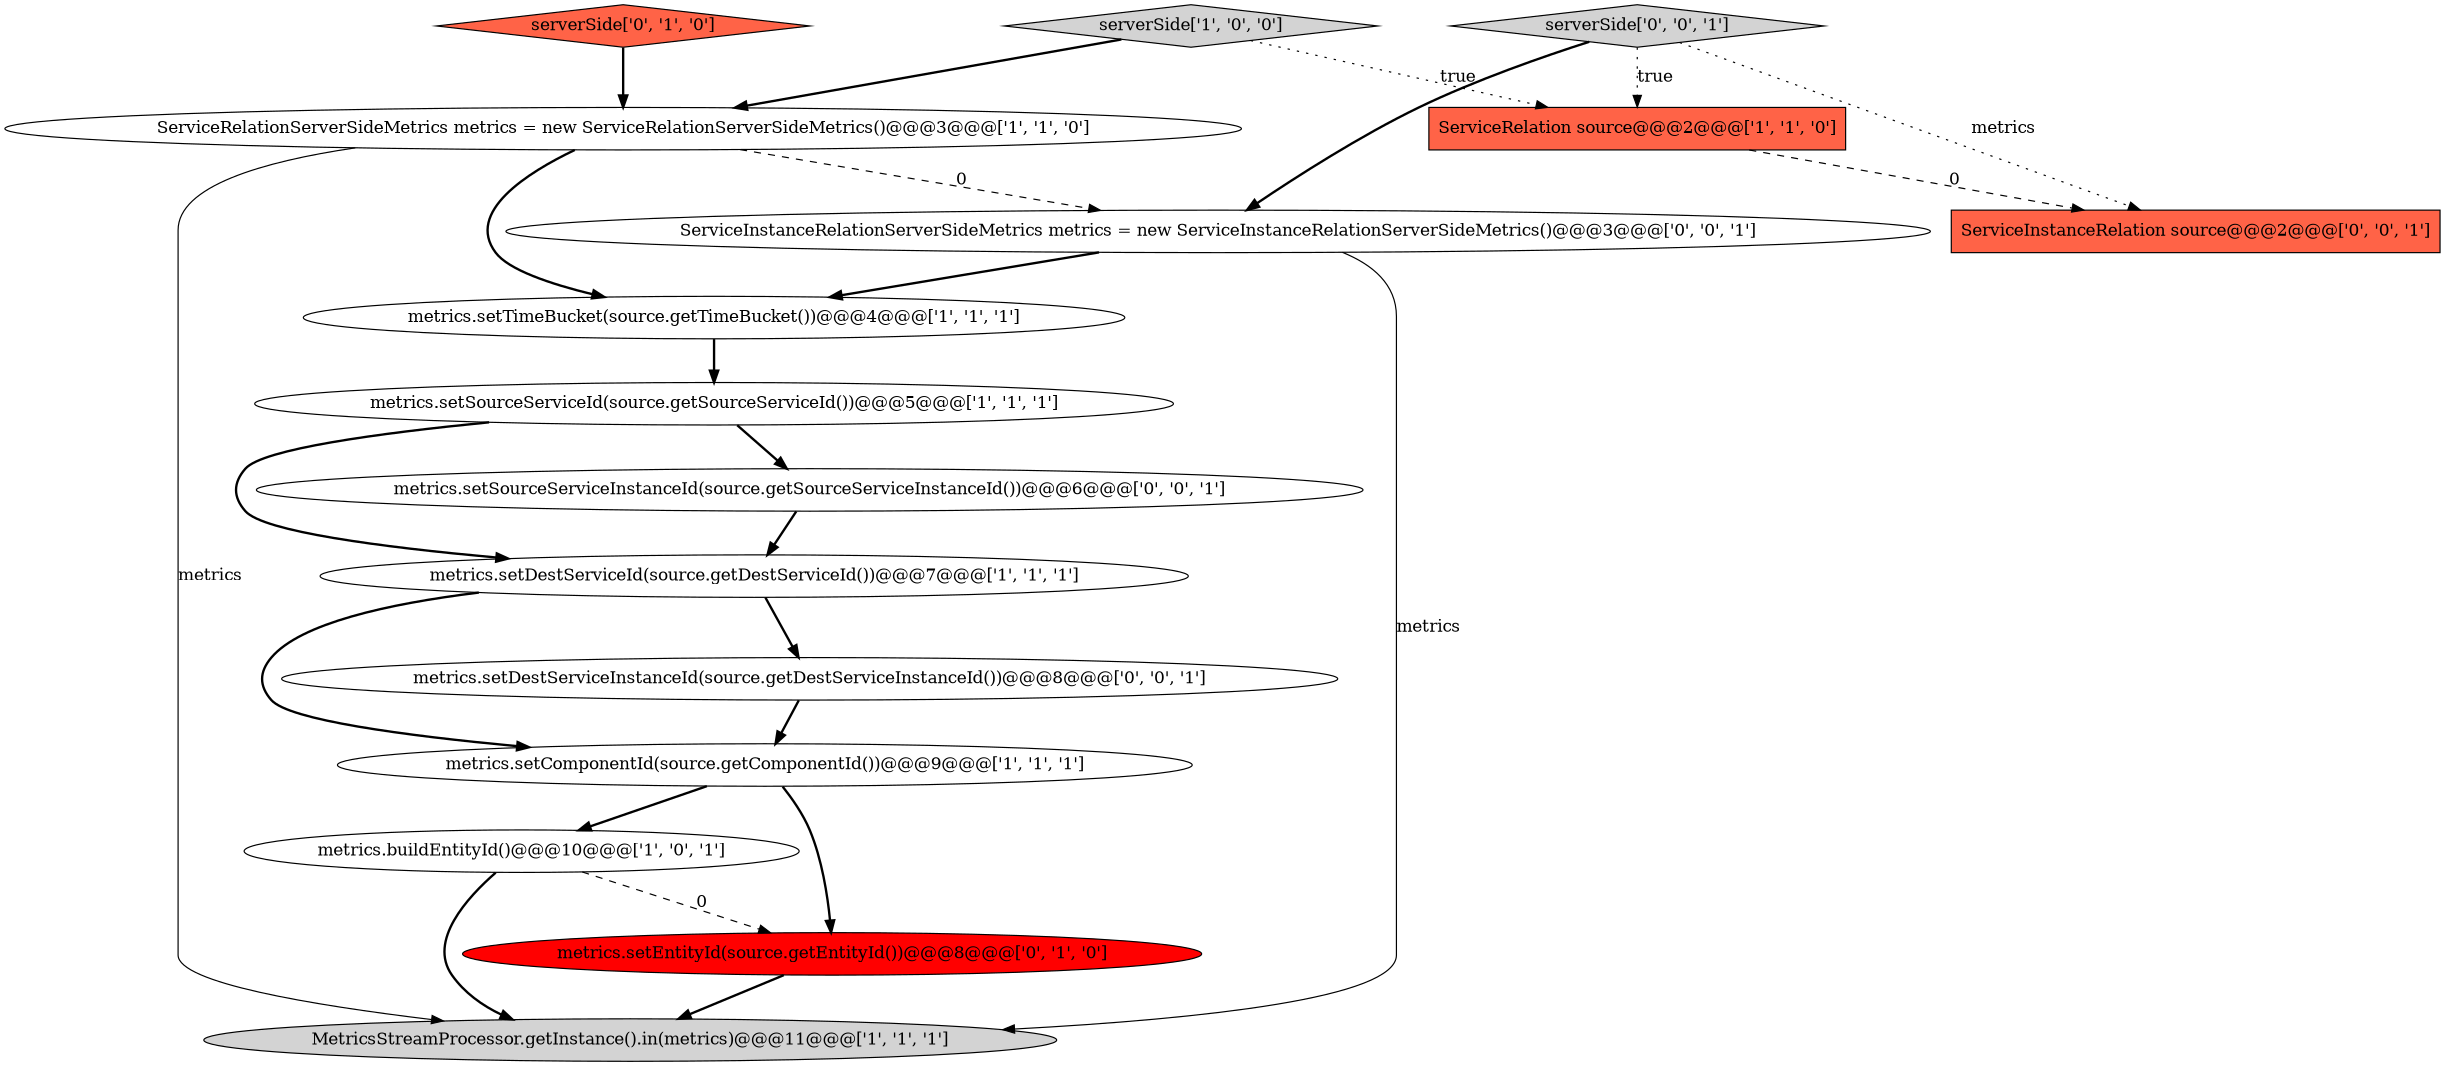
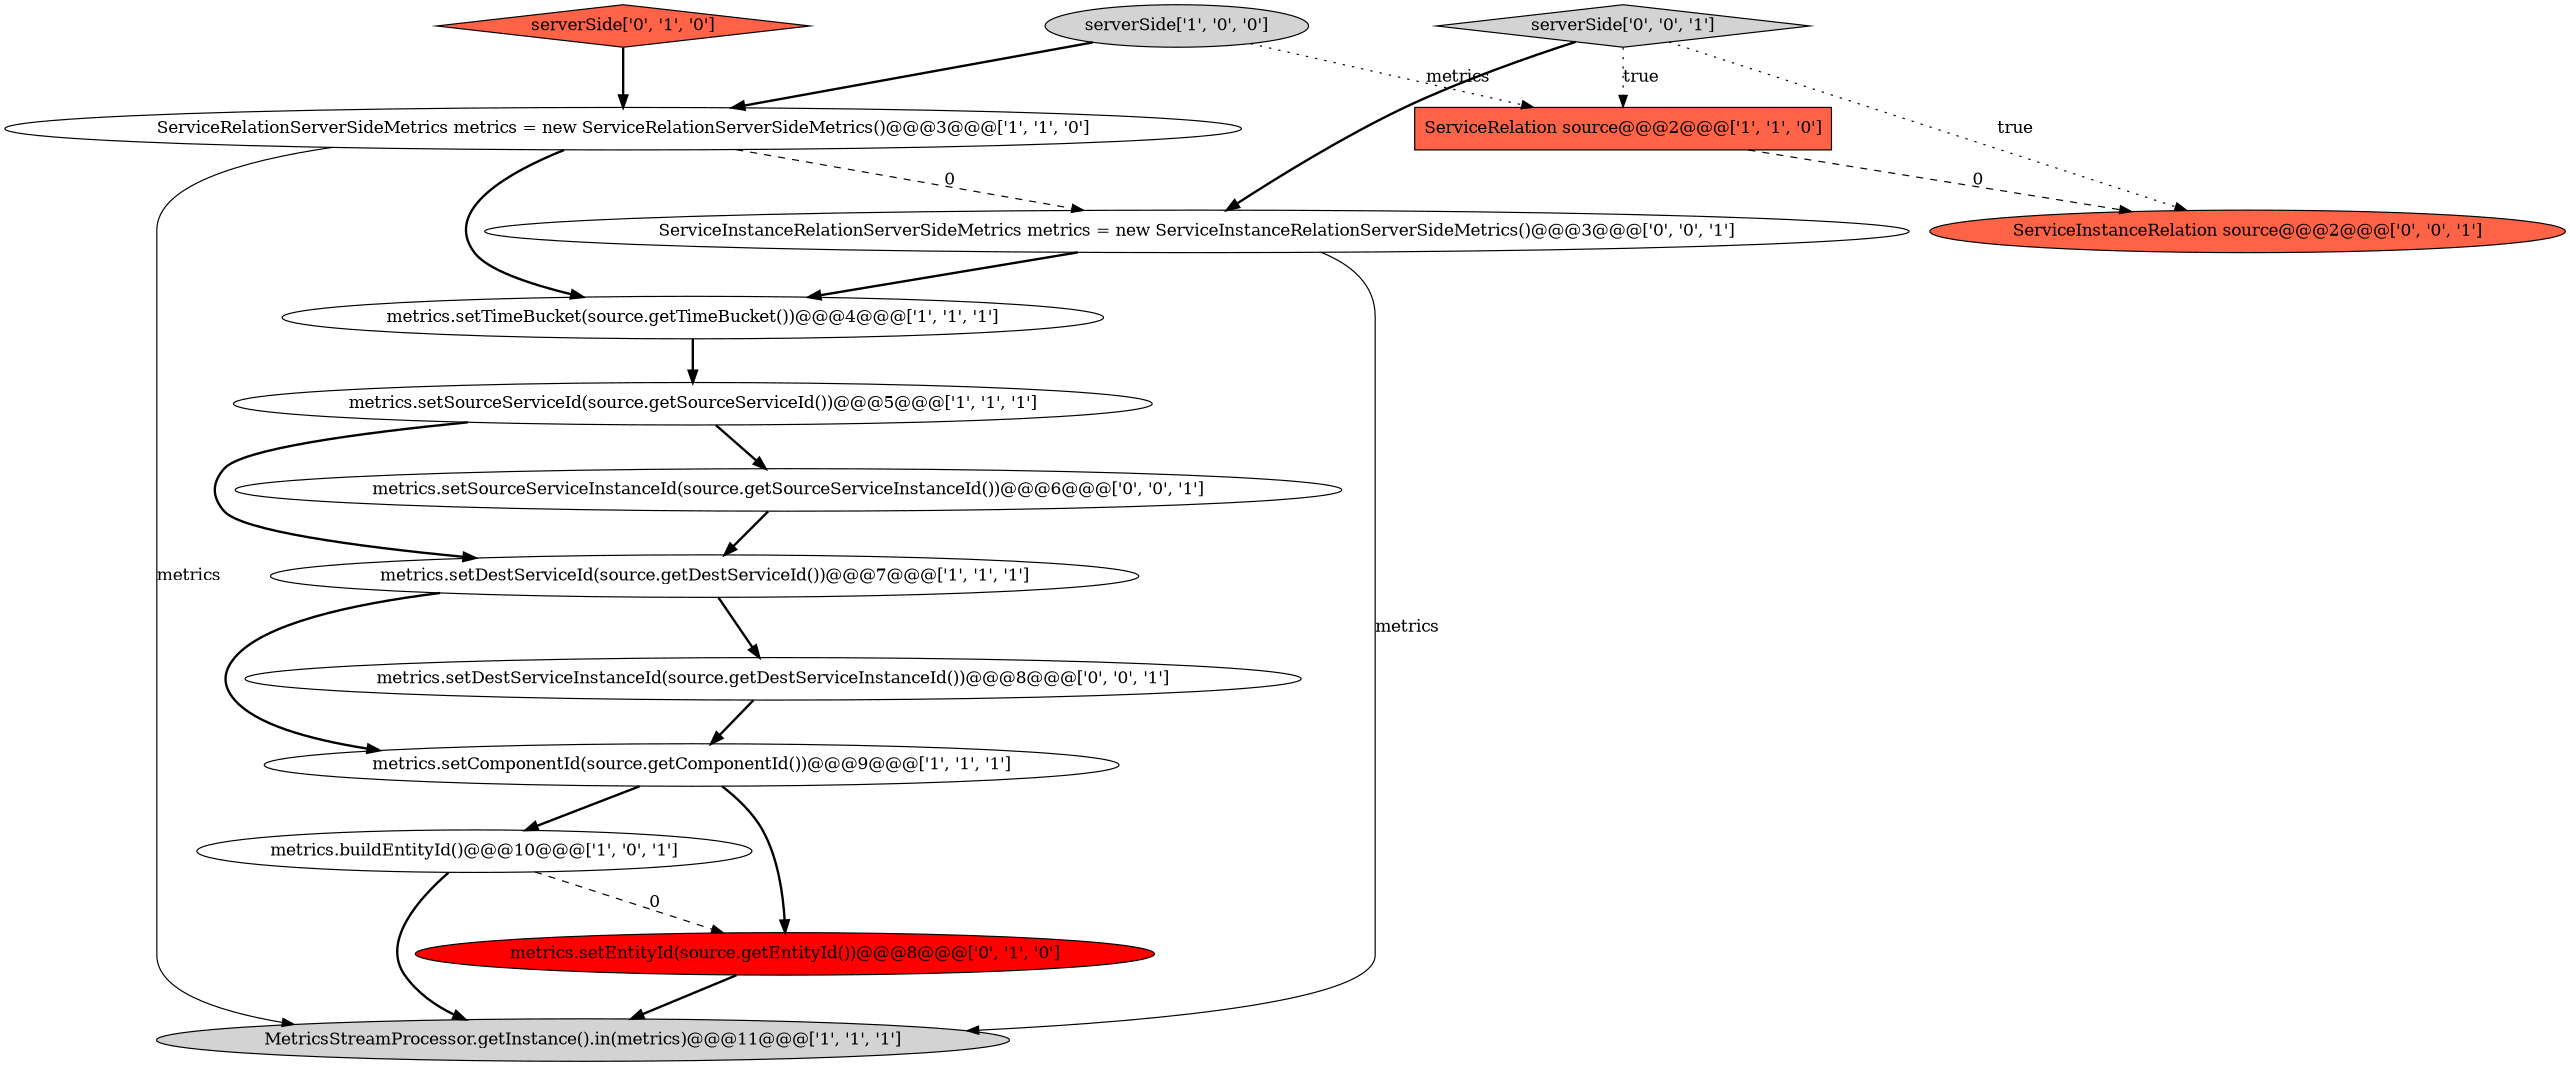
(1191, 26) -> (1177, 26)
(1458, 77) -> (1458, 77)
(2004, 129) -> (2016, 129)
(2196, 231) -> (2248, 231)
